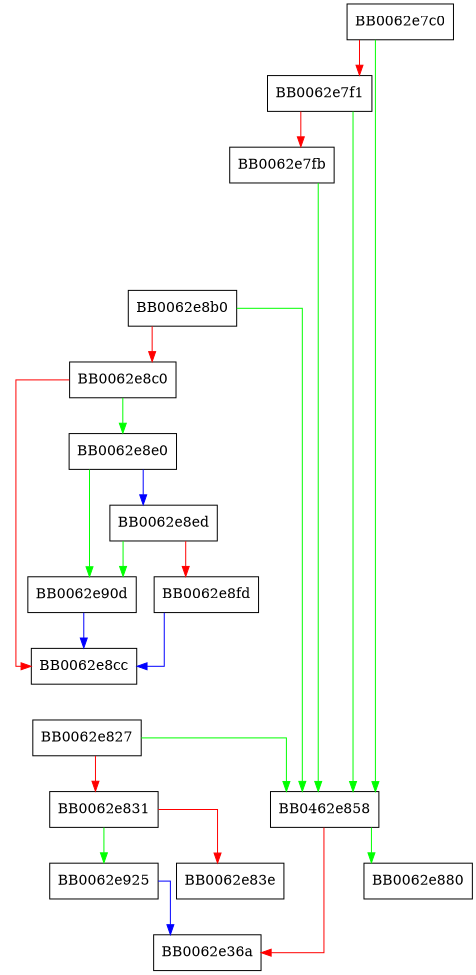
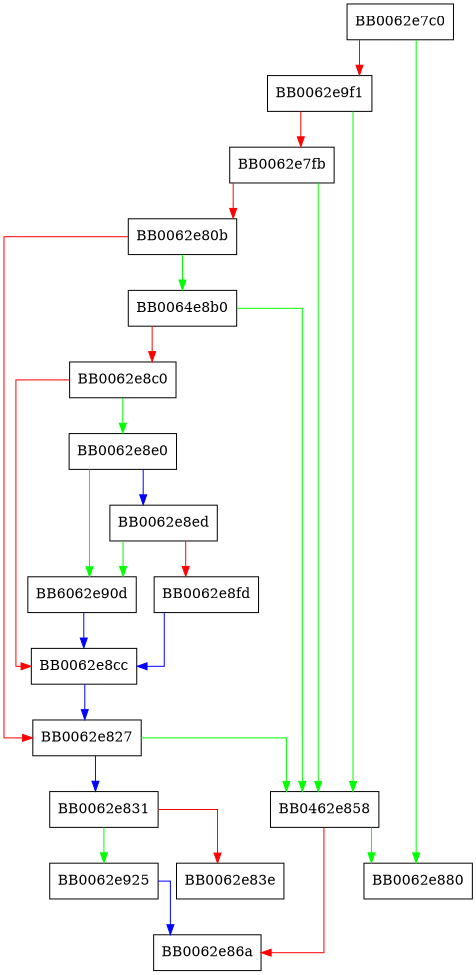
(320, 93) -> (320, 93)
none -> (182, 237)
(182, 308) -> (182, 308)
(375, 411) -> (416, 446)
(82, 595) -> (82, 595)
none -> (85, 697)
(95, 769) -> (95, 769)
(207, 953) -> (207, 953)
